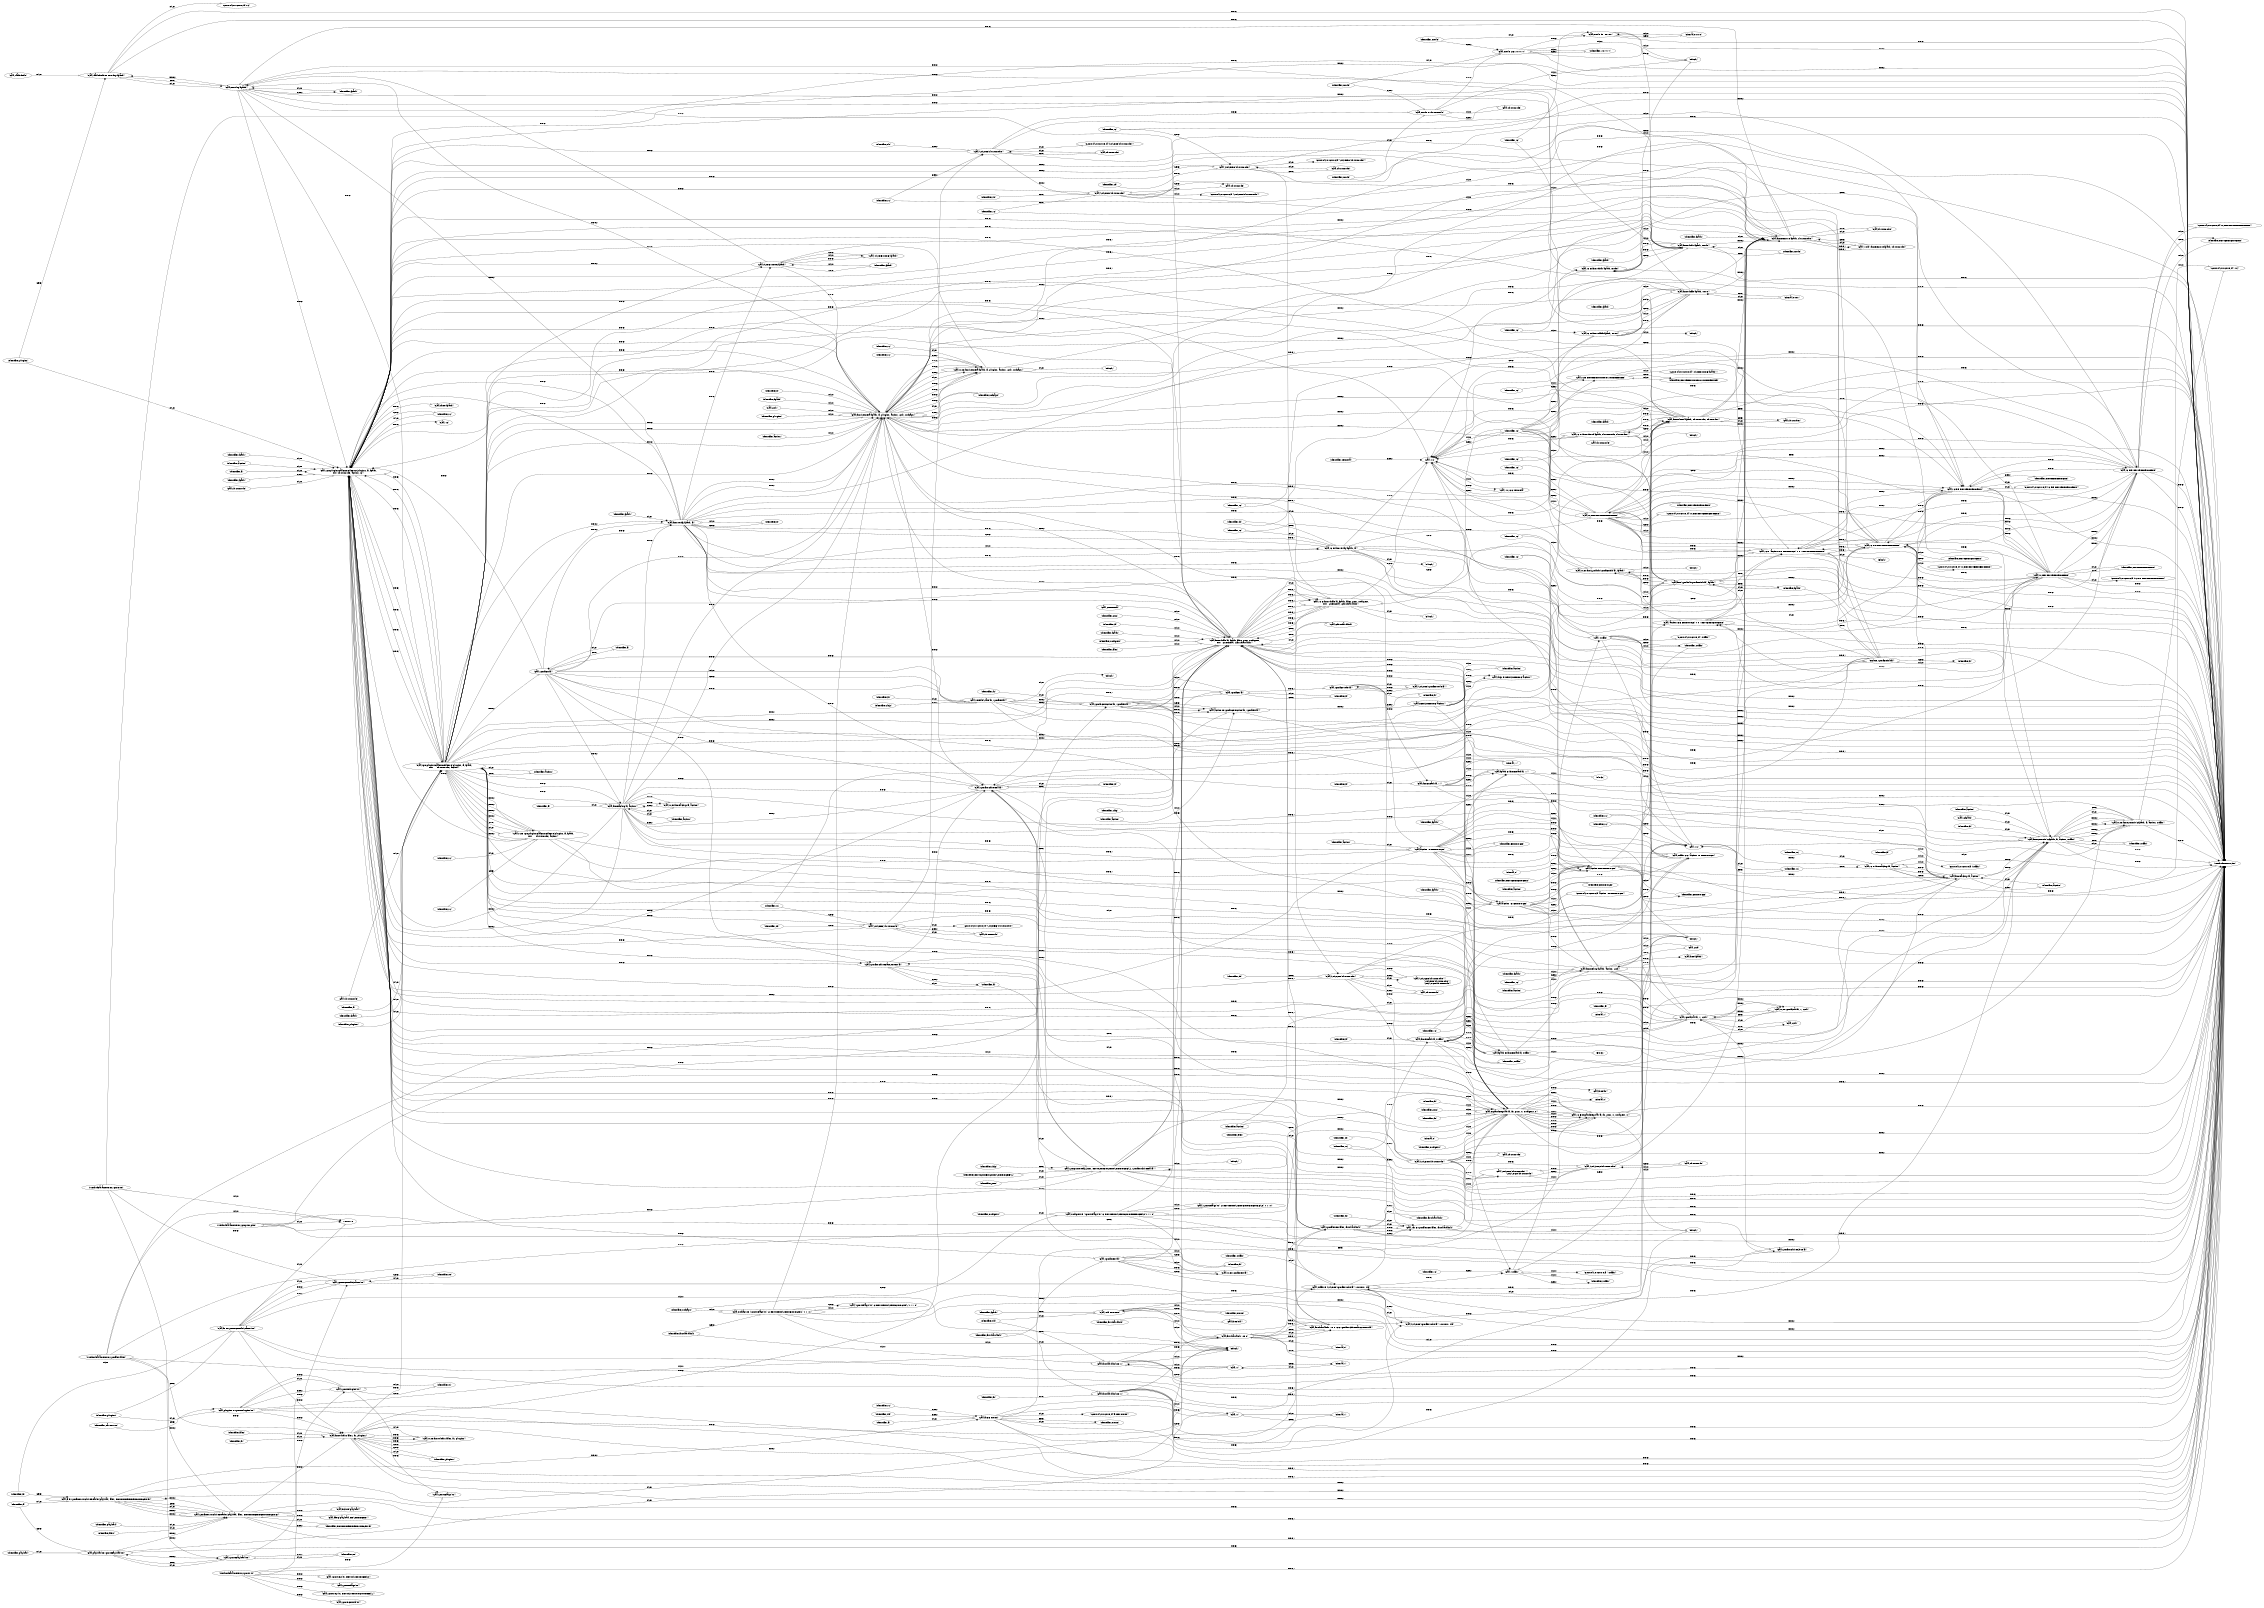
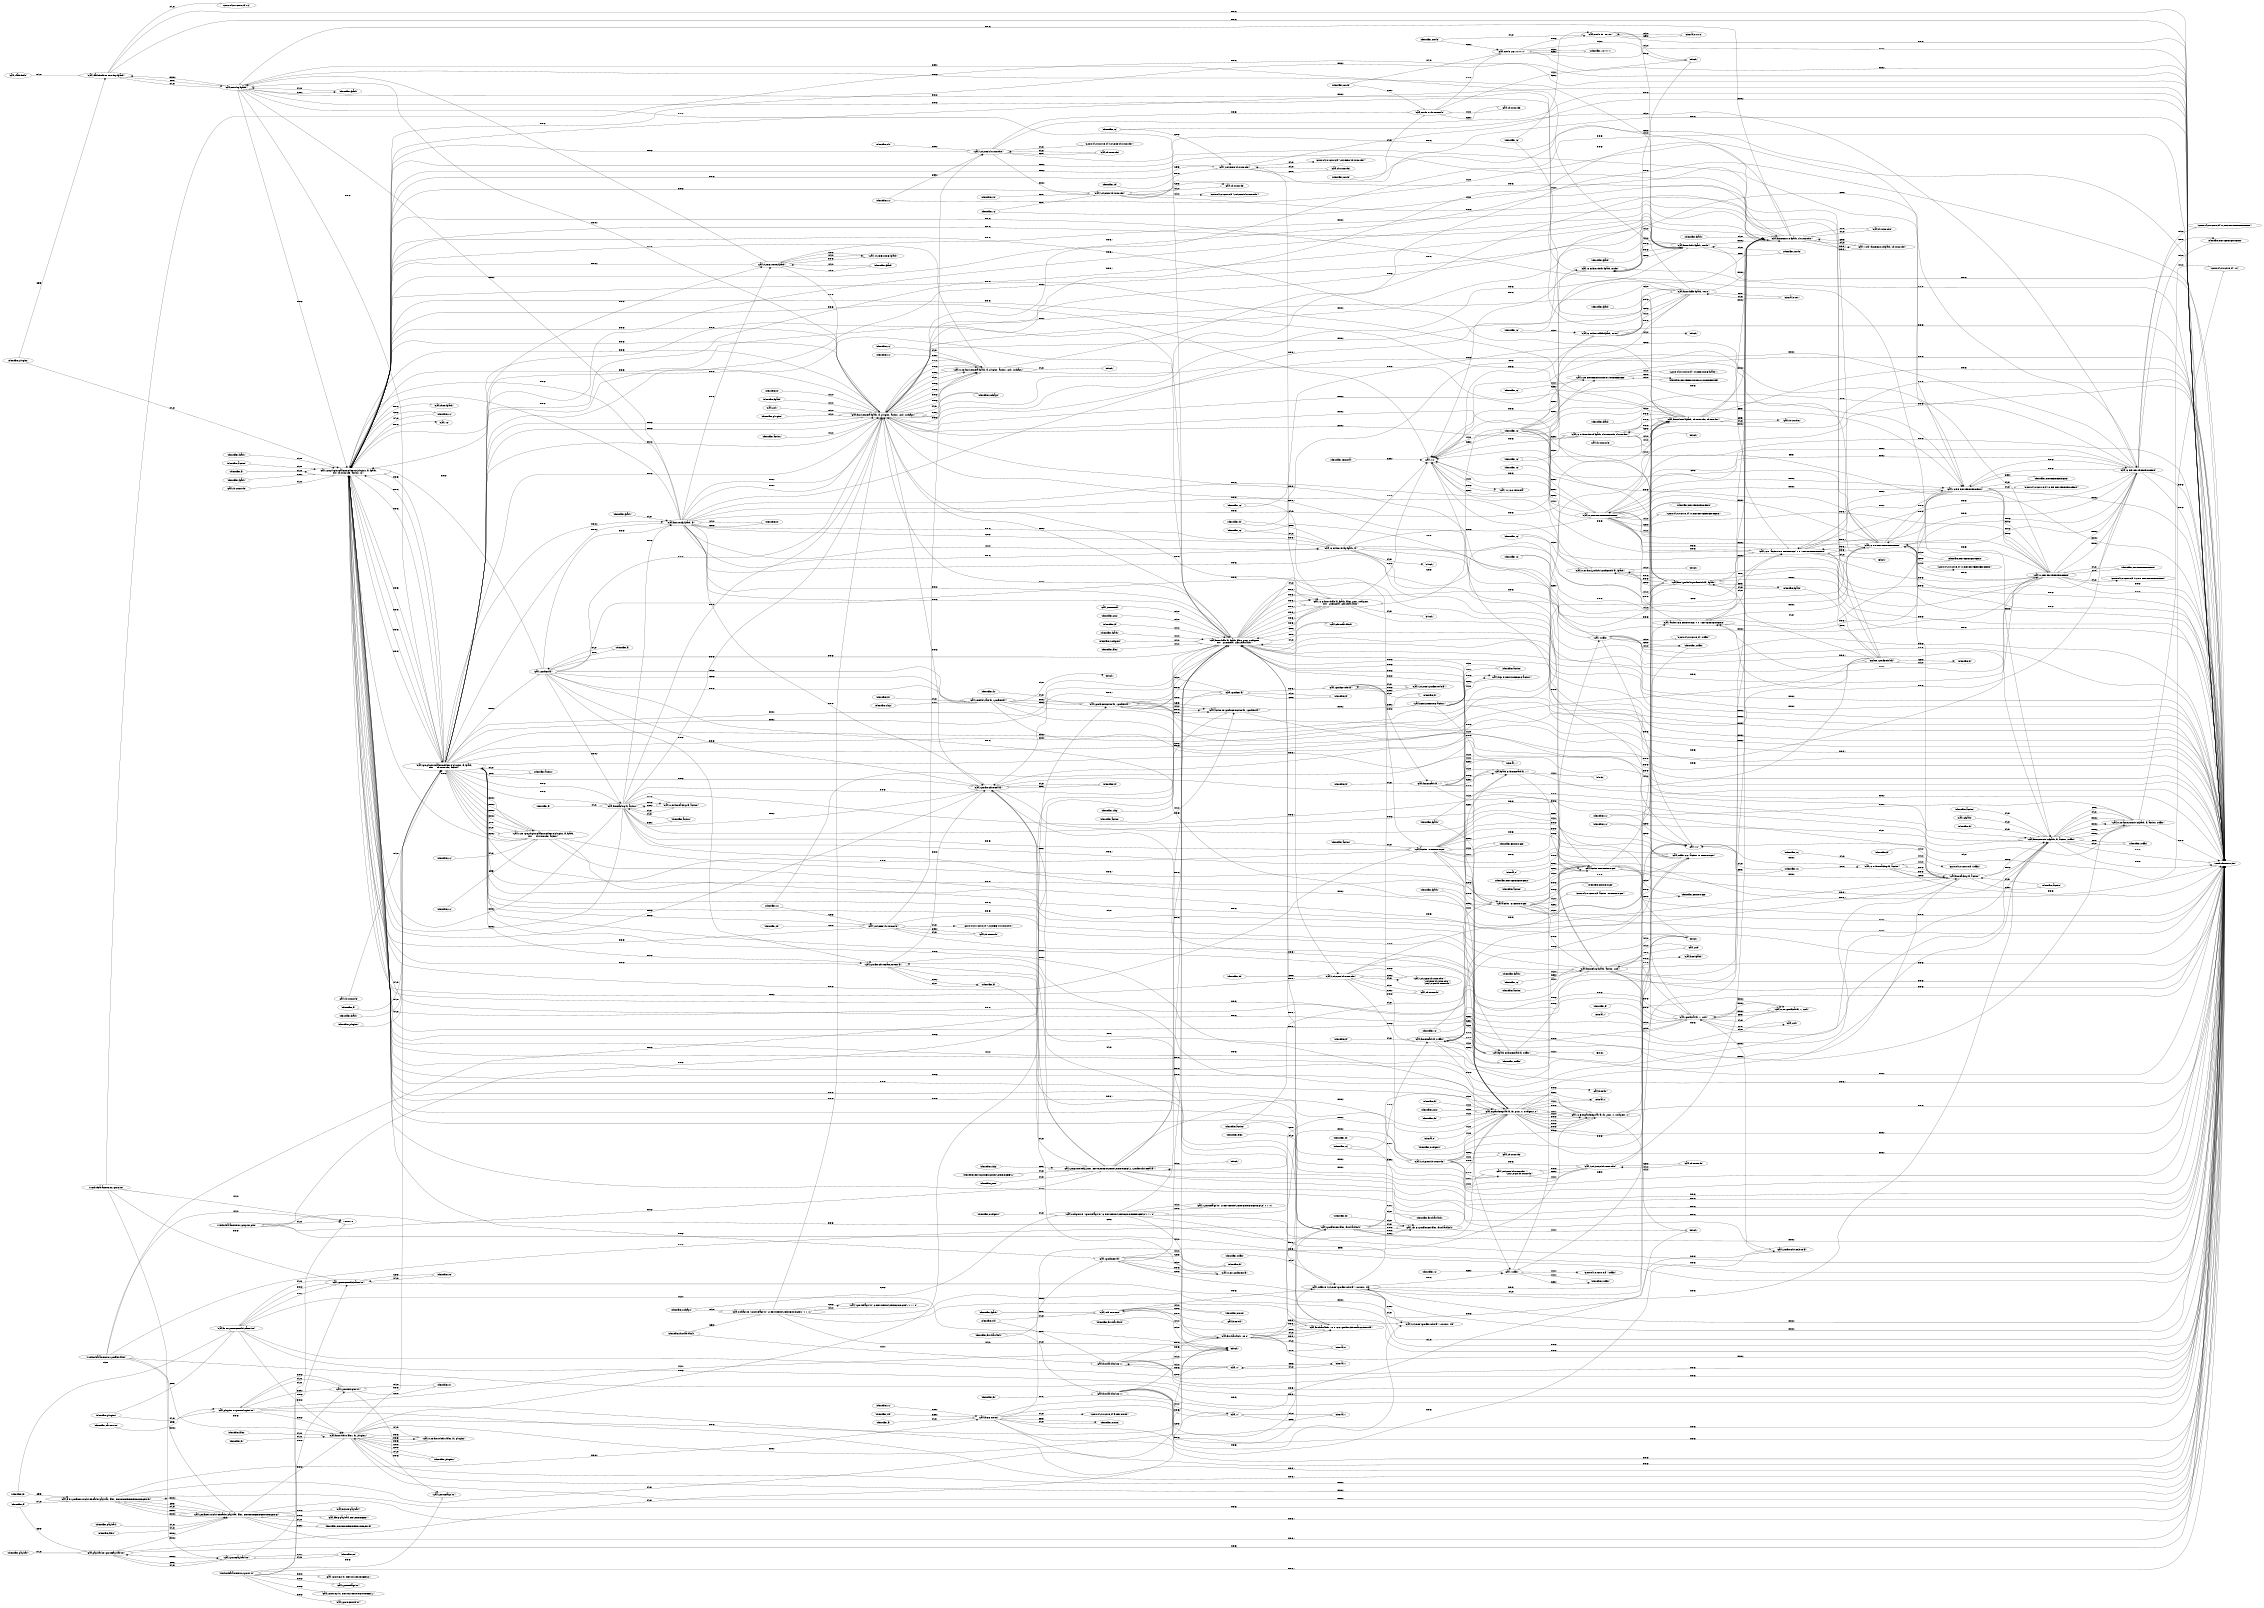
(935, 65) -> (935, 65)
(1650, 430) -> (1650, 430)
(1275, 570) -> none
(1996, 1234) -> none
(292, 1275) -> (295, 1417)
